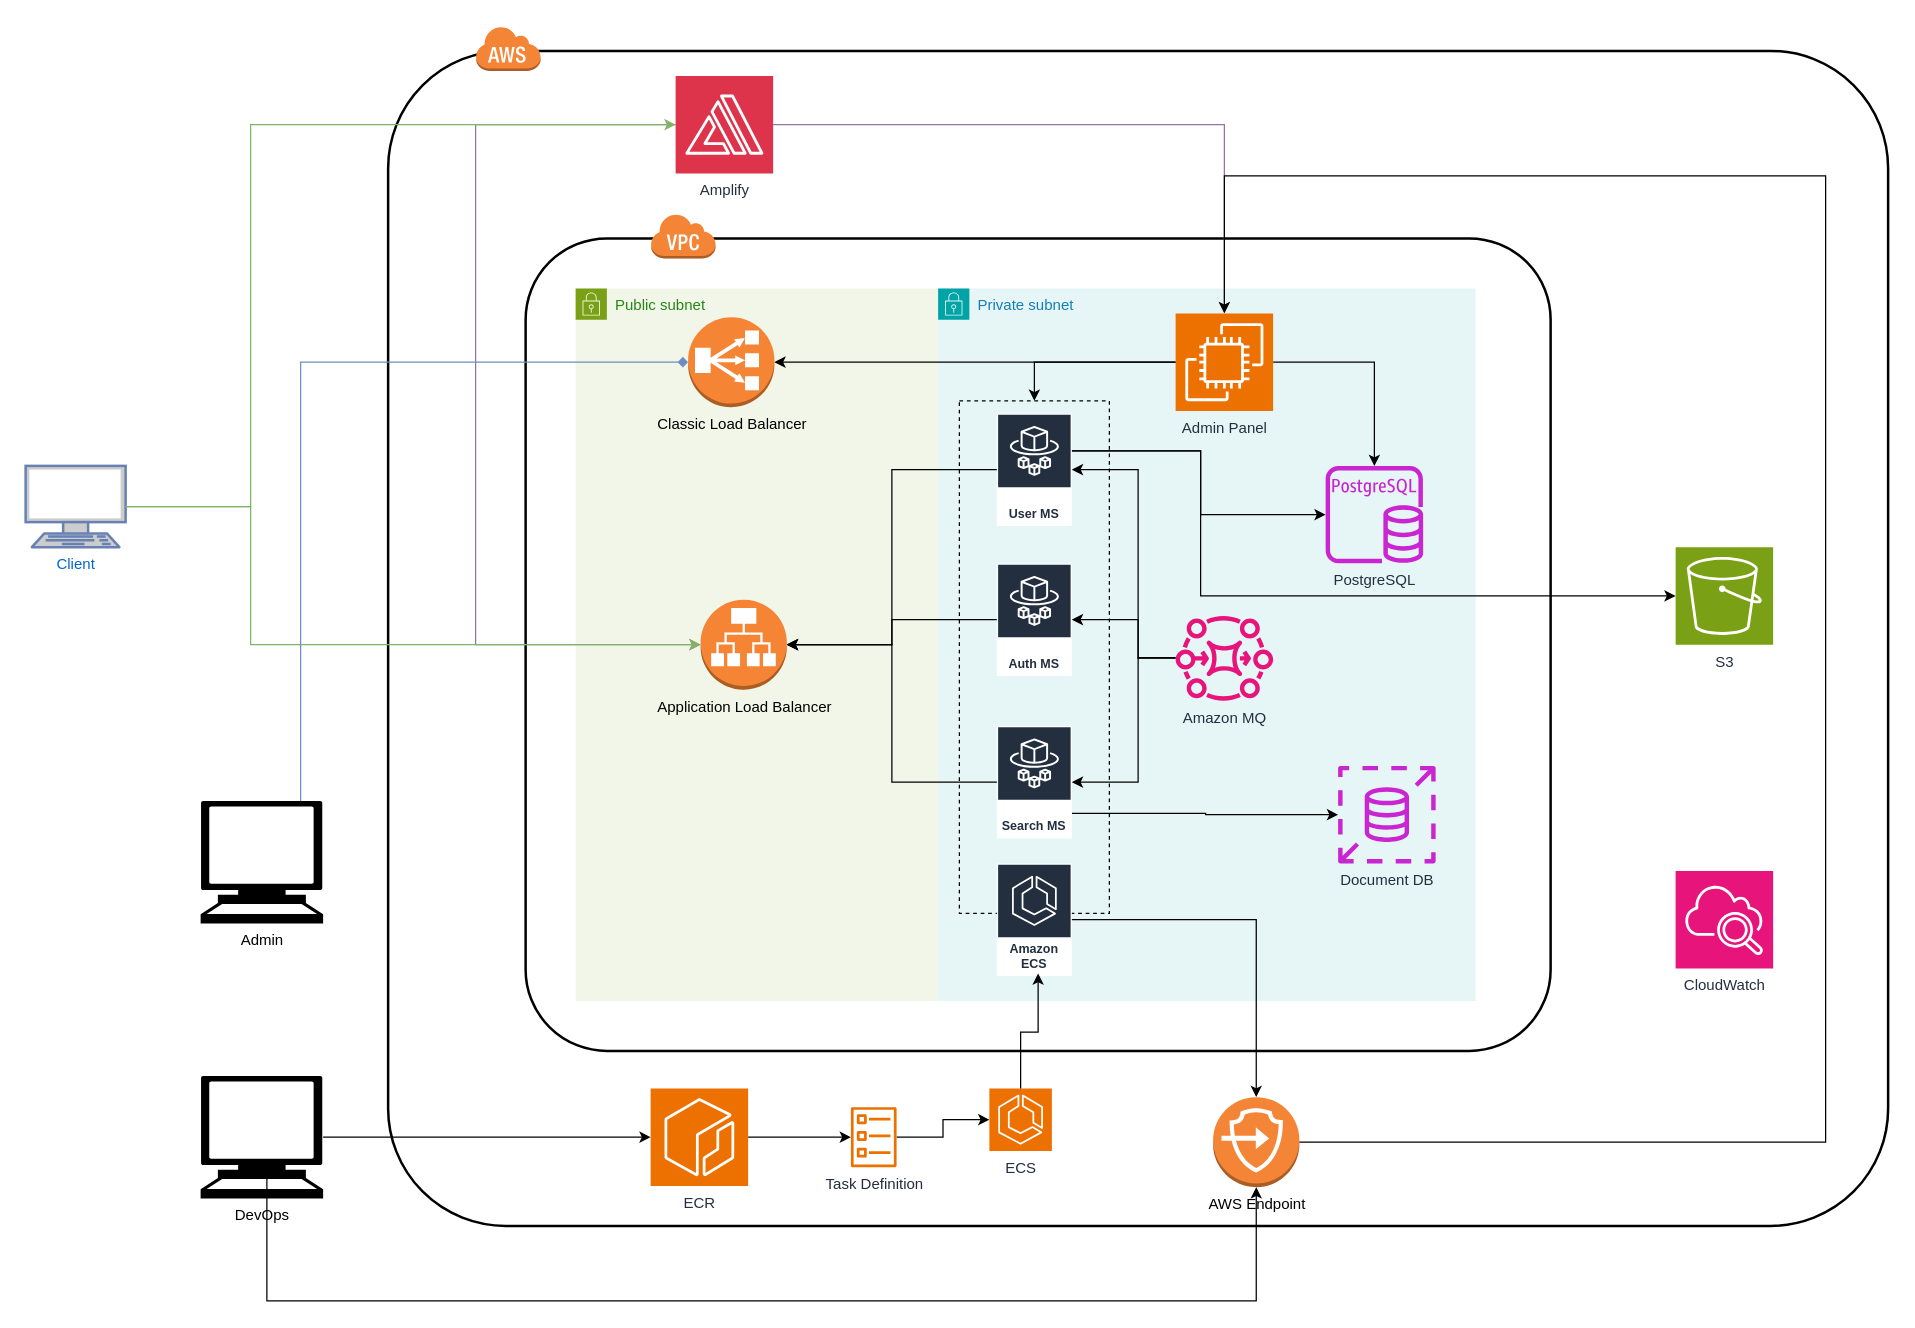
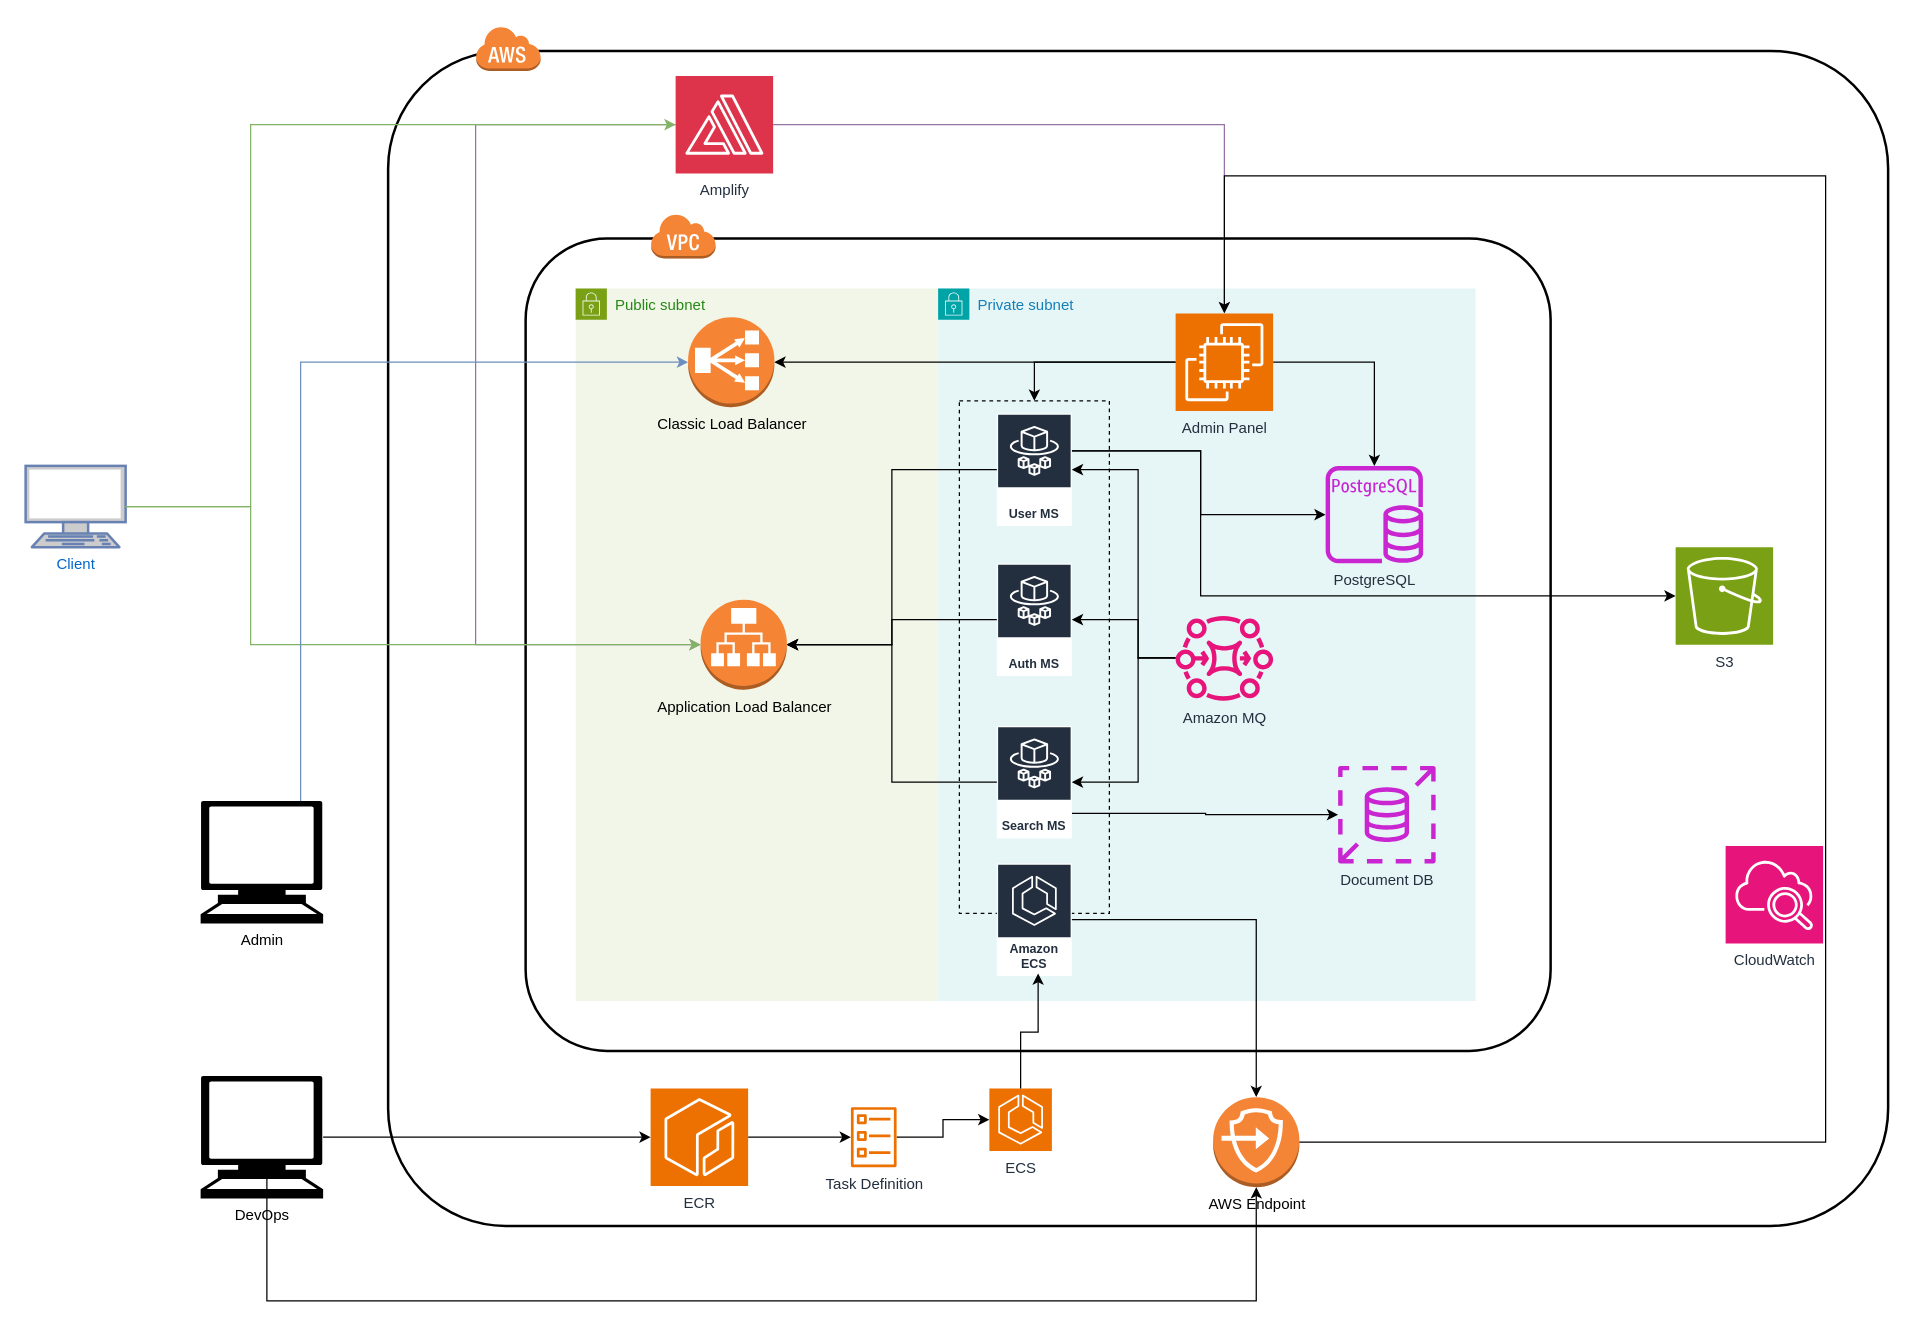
(677, 362) -> (678, 362)
(1724, 919) -> (1774, 894)
